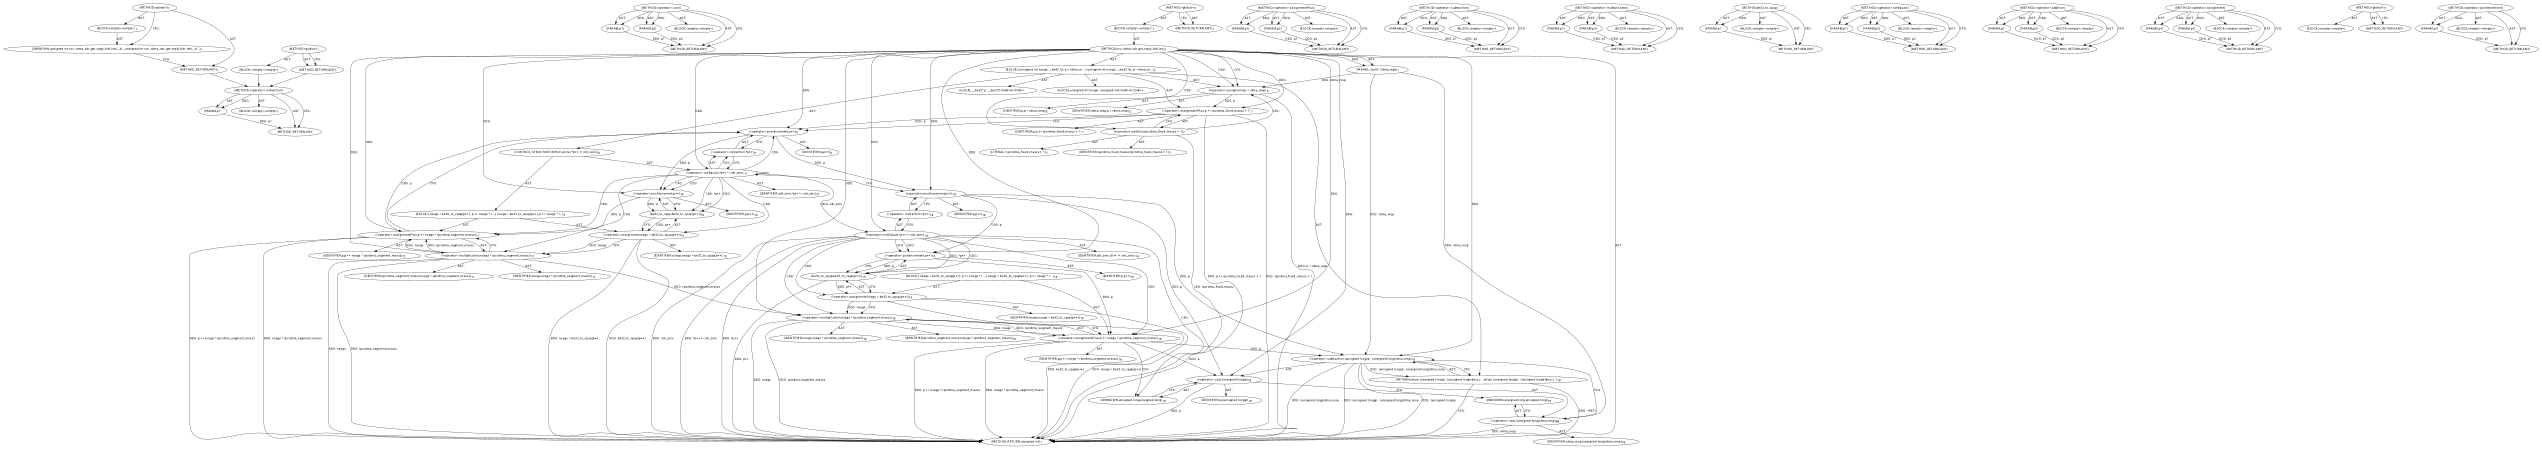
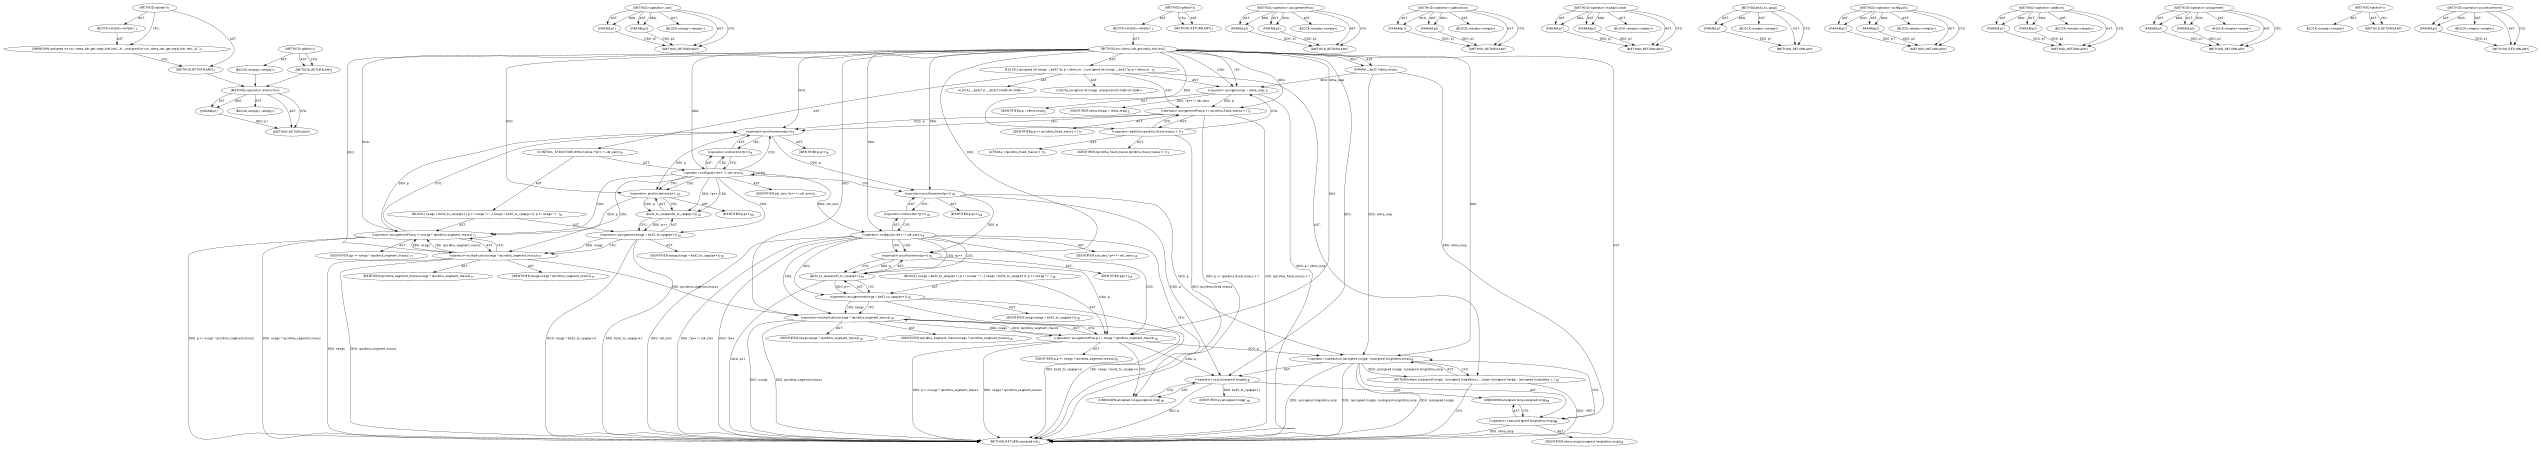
(1182, 101) -> (1193, 101)
(1230, 390) -> (1242, 390)
